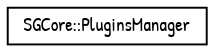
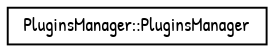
(107, 26) -> (137, 26)
